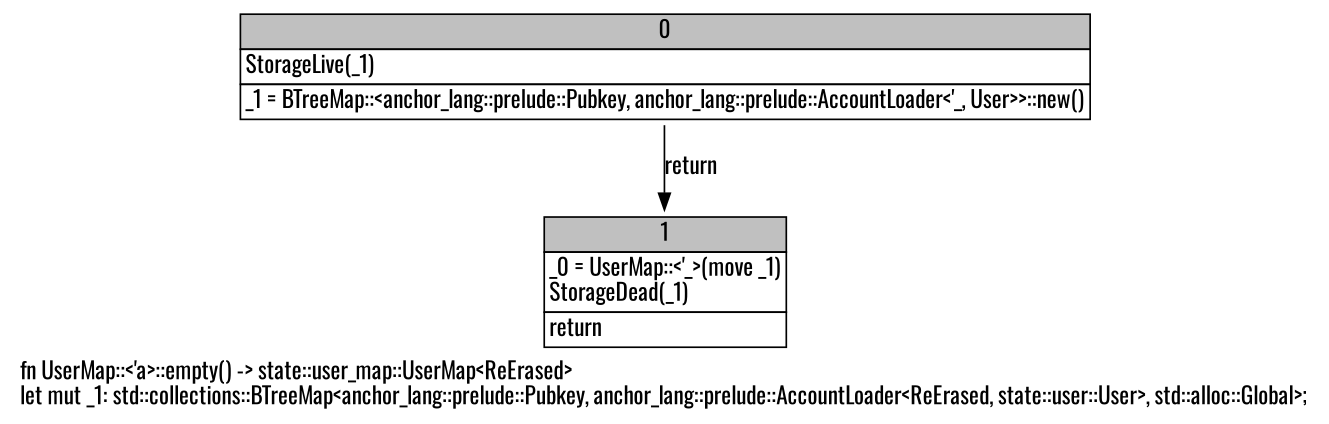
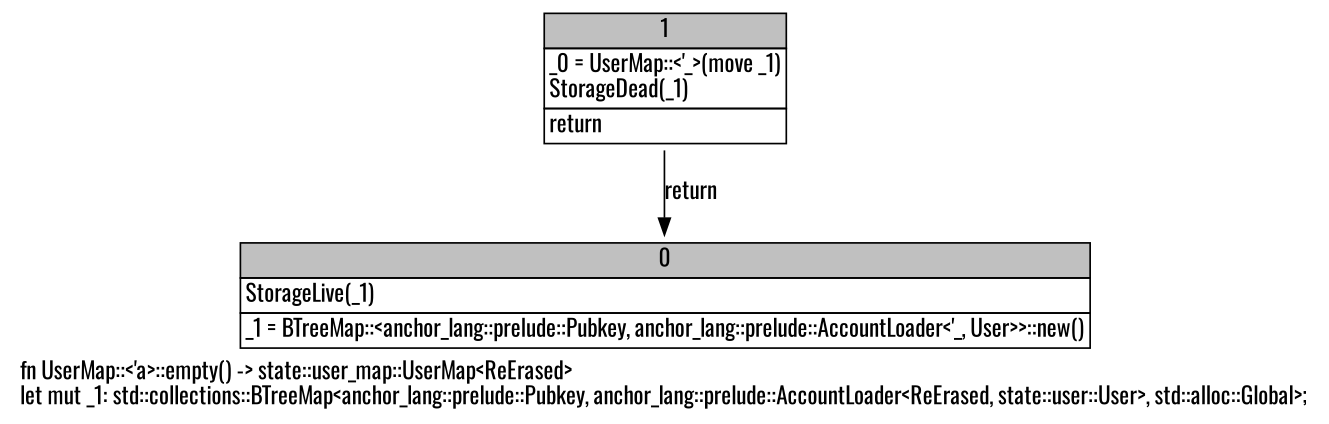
(664, 159) -> (664, 184)
